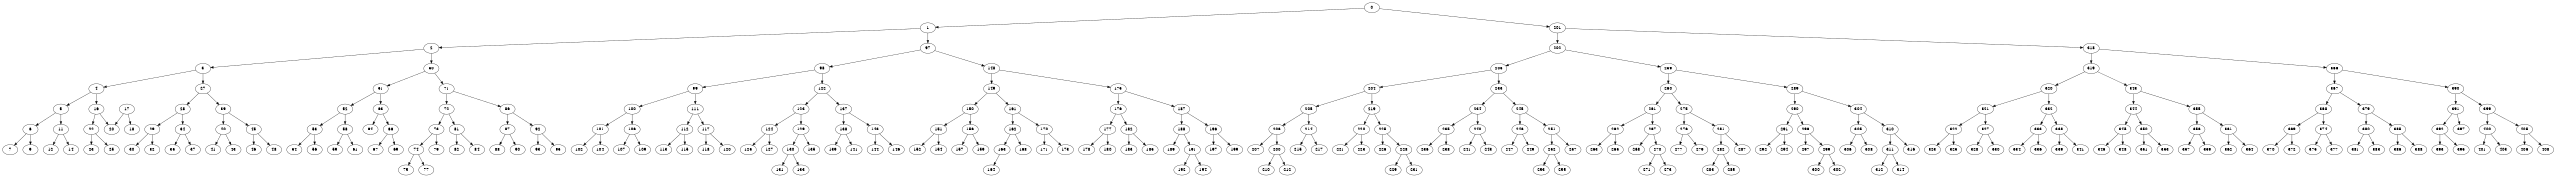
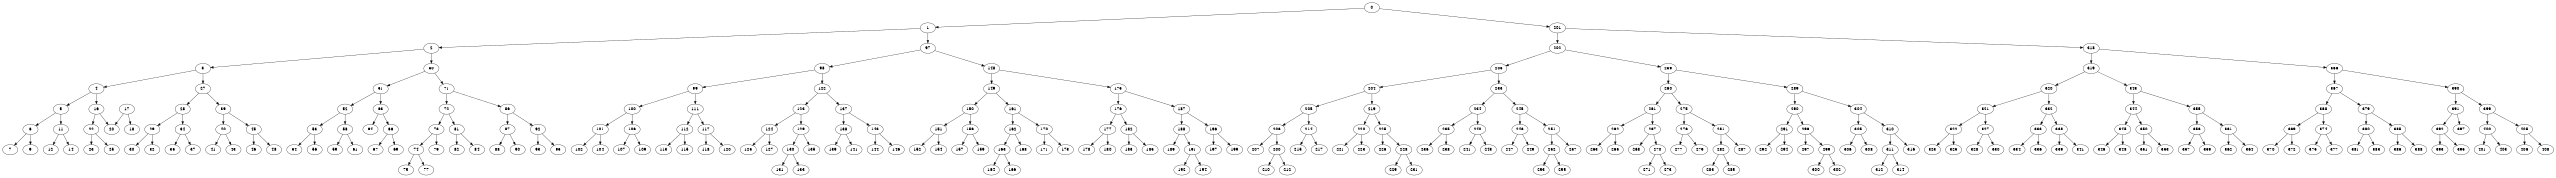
none -> (1012, 170)
